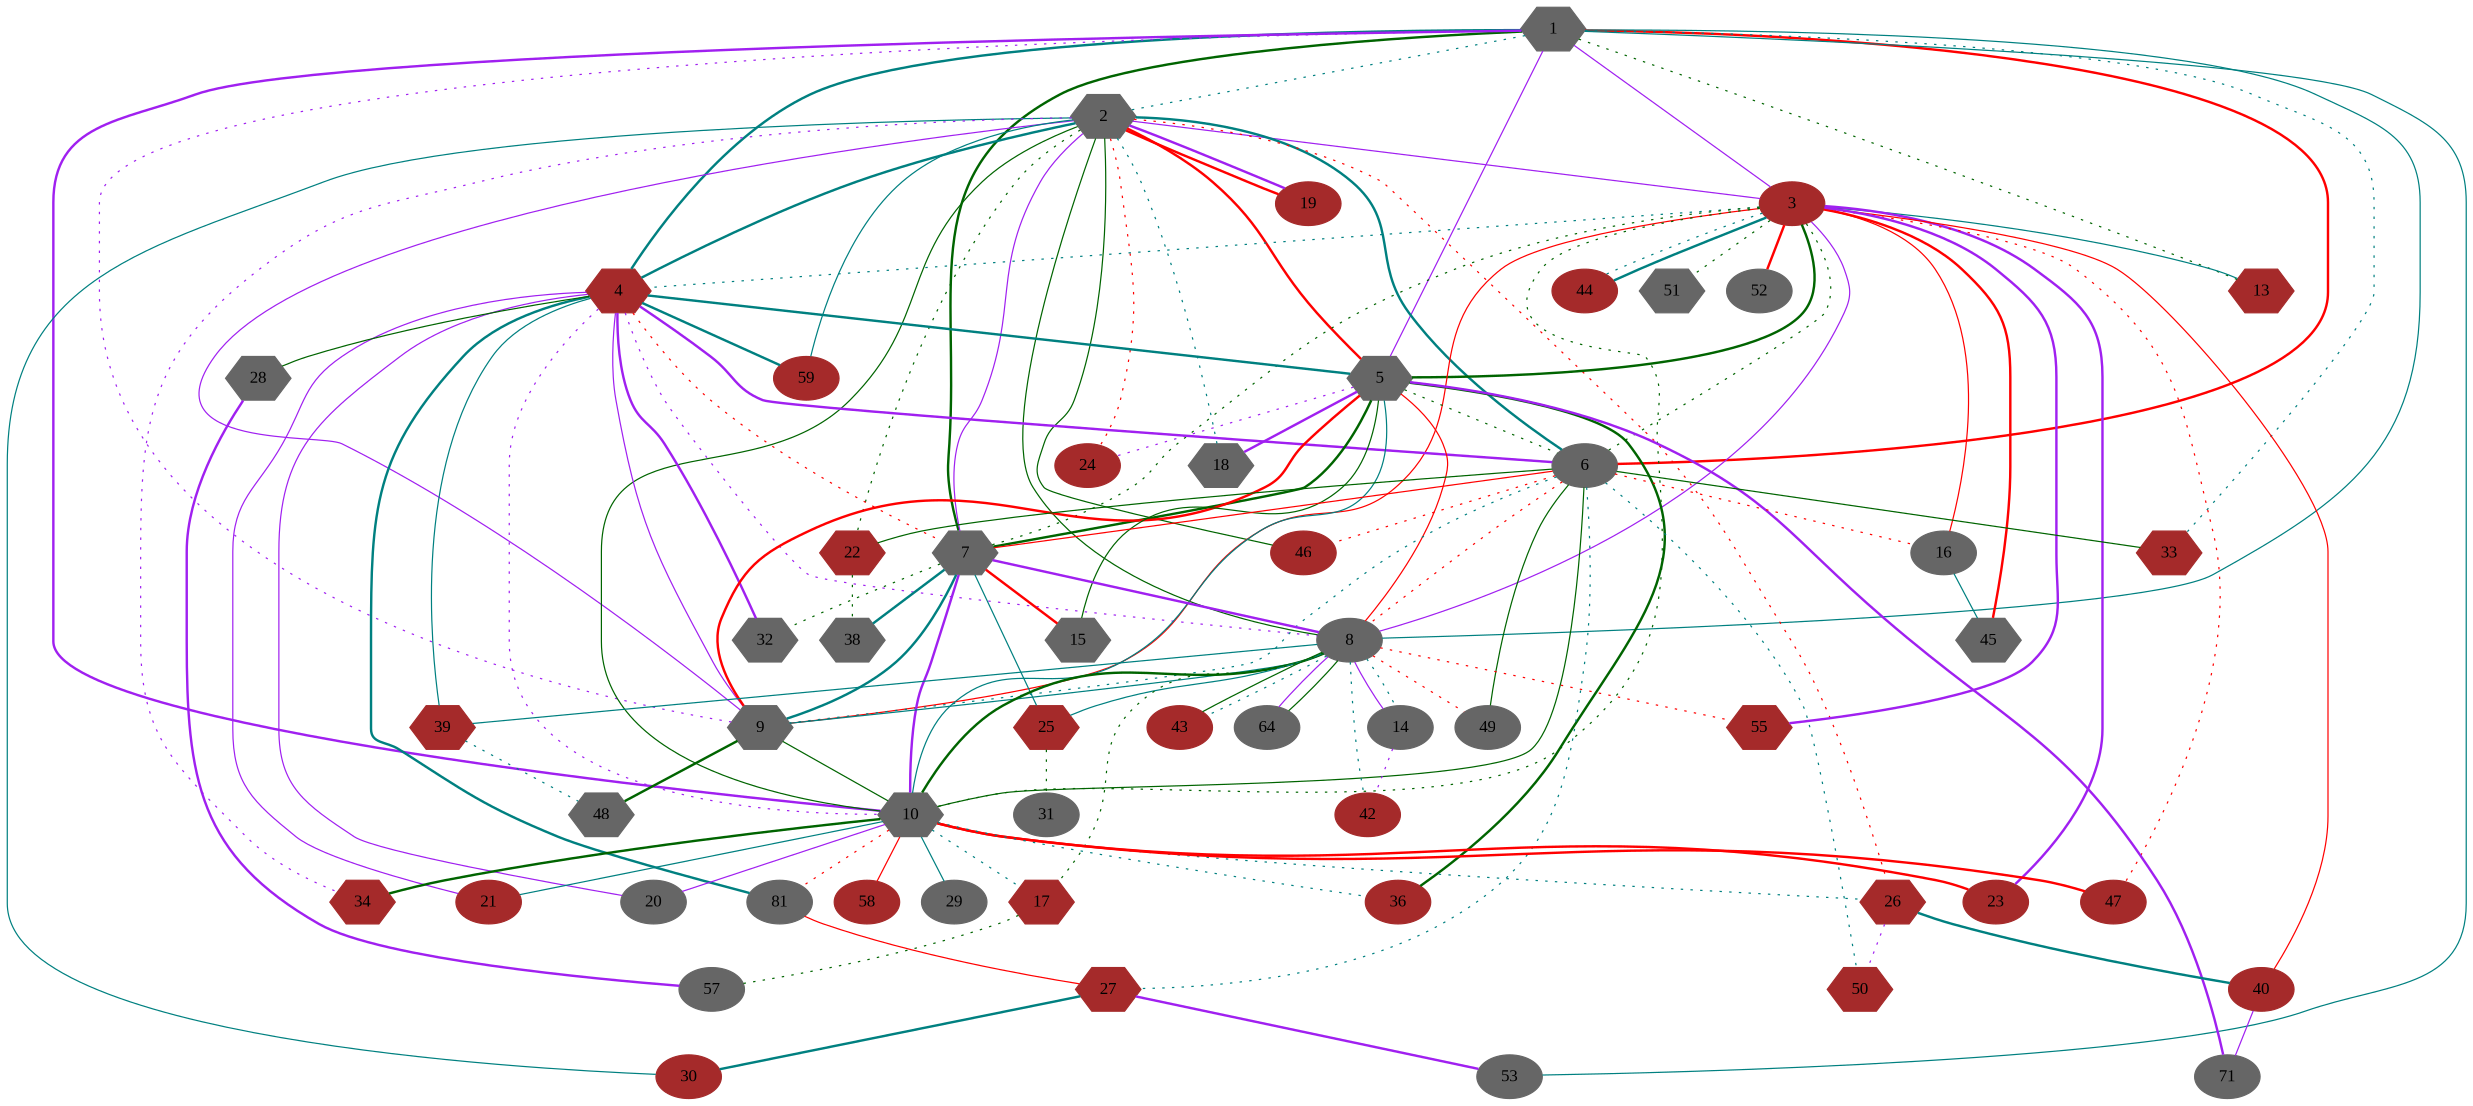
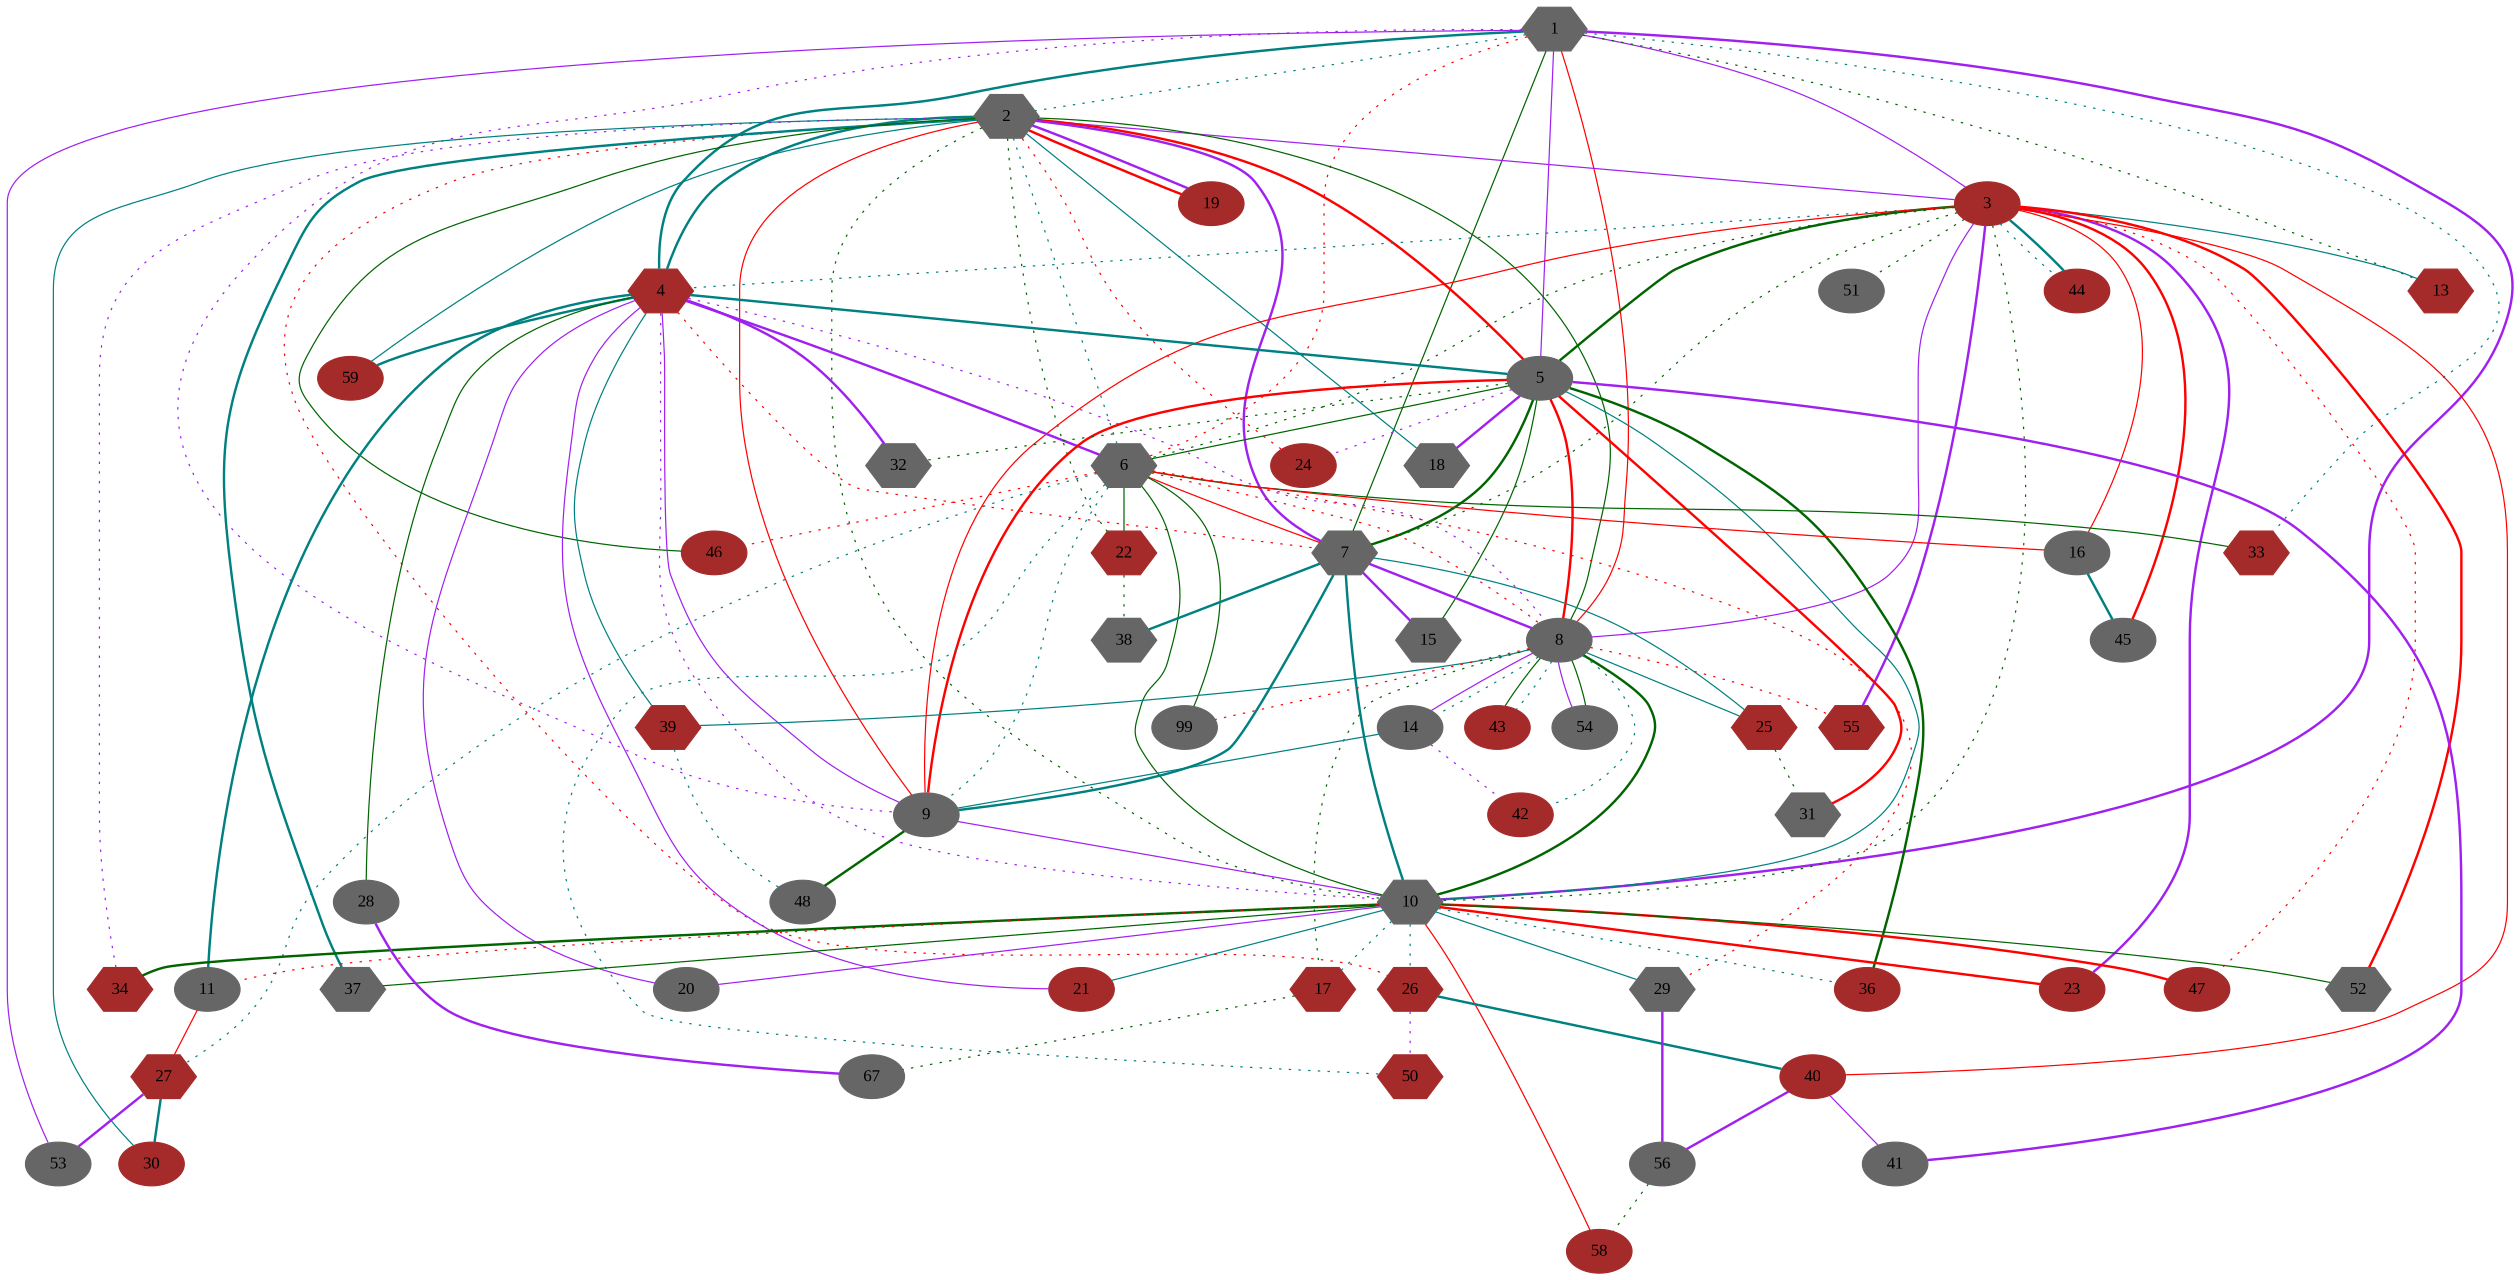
(1055, 98) -> (1445, 303)
(1378, 219) -> (1065, 291)
(2328, 231) -> (1324, 234)
(1178, 287) -> (1222, 291)
(1672, 291) -> (1851, 291)
(1759, 291) -> (2358, 989)
(304, 292) -> (742, 406)
(1002, 326) -> (1282, 261)
(258, 378) -> (366, 902)
(1380, 378) -> (1540, 378)
(2403, 401) -> (1623, 339)
(1481, 421) -> (1330, 422)
(698, 461) -> (895, 619)
(1585, 466) -> (1124, 466)
(1438, 502) -> (1572, 496)
(1742, 504) -> (1553, 516)
(2466, 570) -> (279, 100)
none -> (1778, 592)
(864, 595) -> (1203, 422)
(1966, 596) -> (2100, 597)
(1022, 597) -> (1387, 597)
none -> (1721, 603)
(1988, 640) -> (2123, 640)
(928, 671) -> (1366, 745)
(1058, 694) -> (1221, 762)
(760, 728) -> (926, 815)
(1267, 728) -> (1585, 728)
(1488, 728) -> (1185, 728)
(835, 771) -> (1170, 859)
(601, 815) -> (803, 902)
(1046, 815) -> (1808, 815)
(780, 902) -> (207, 989)
(954, 902) -> (1662, 989)
none -> (1998, 942)
none -> (353, 989)
(712, 989) -> (872, 1077)
(2227, 1077) -> (1895, 1164)
none -> (1662, 1164)
